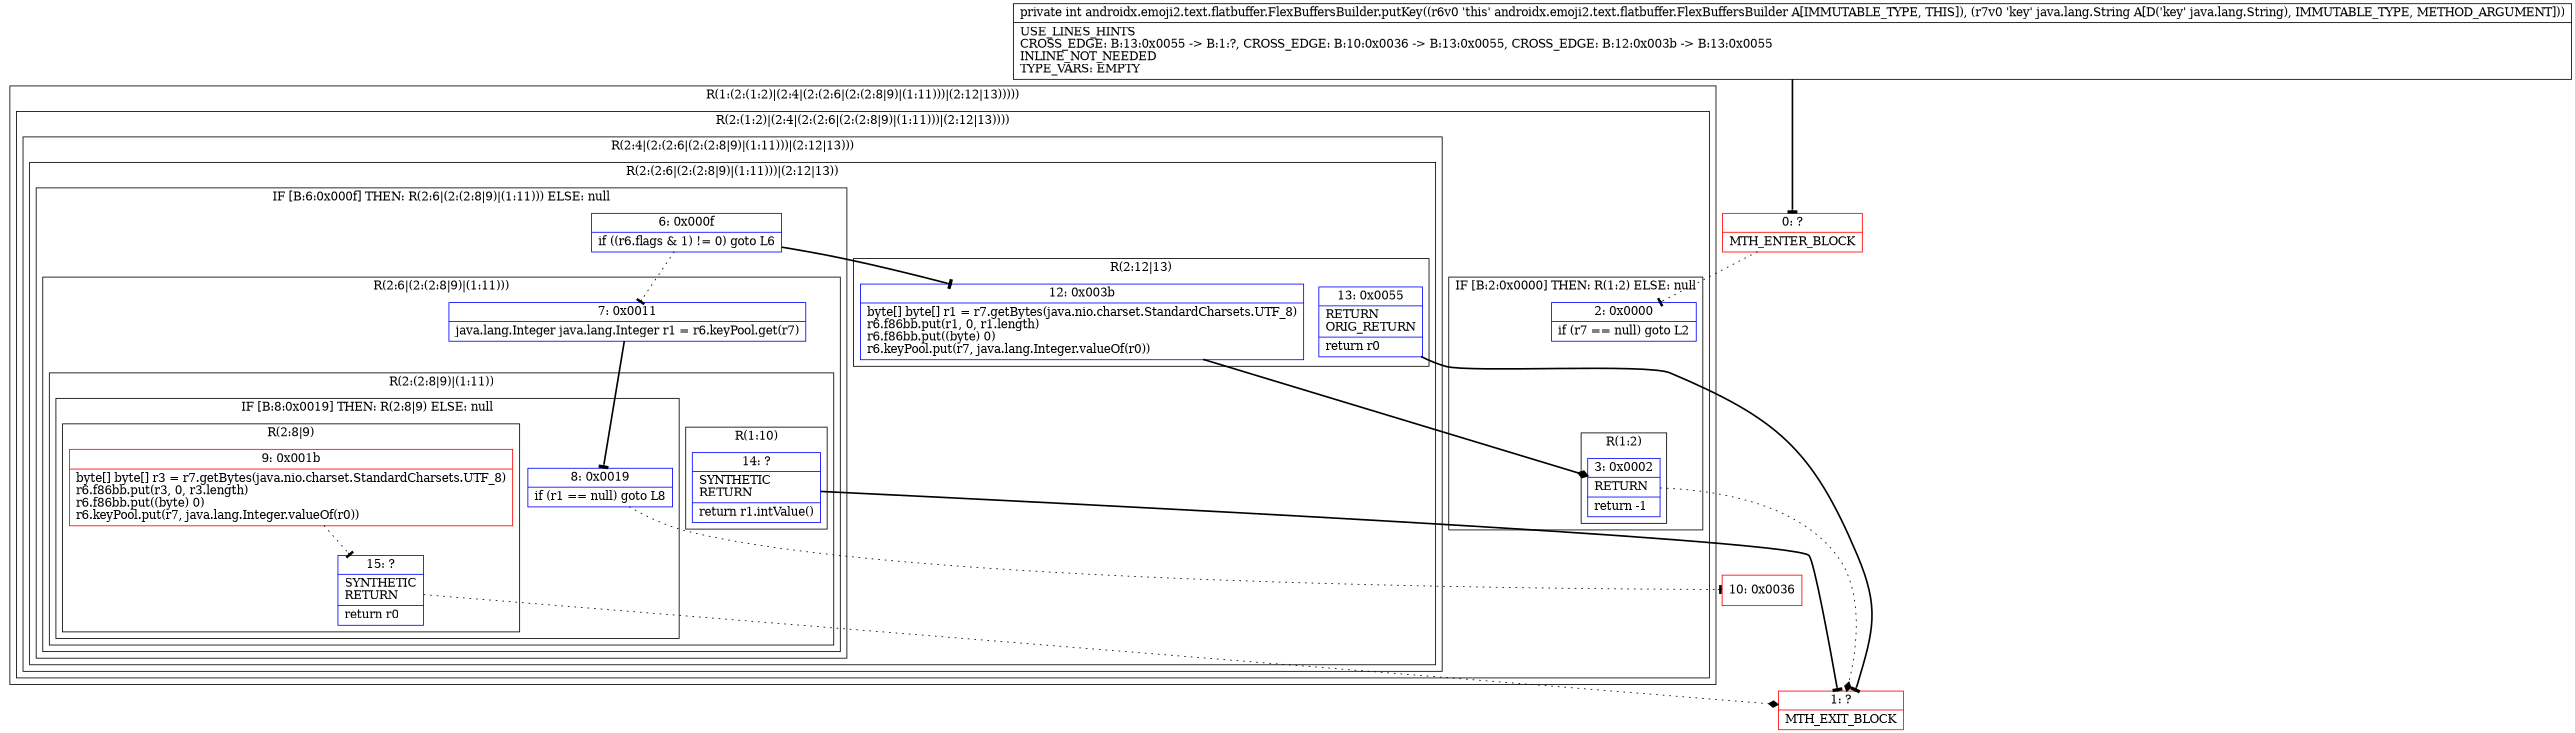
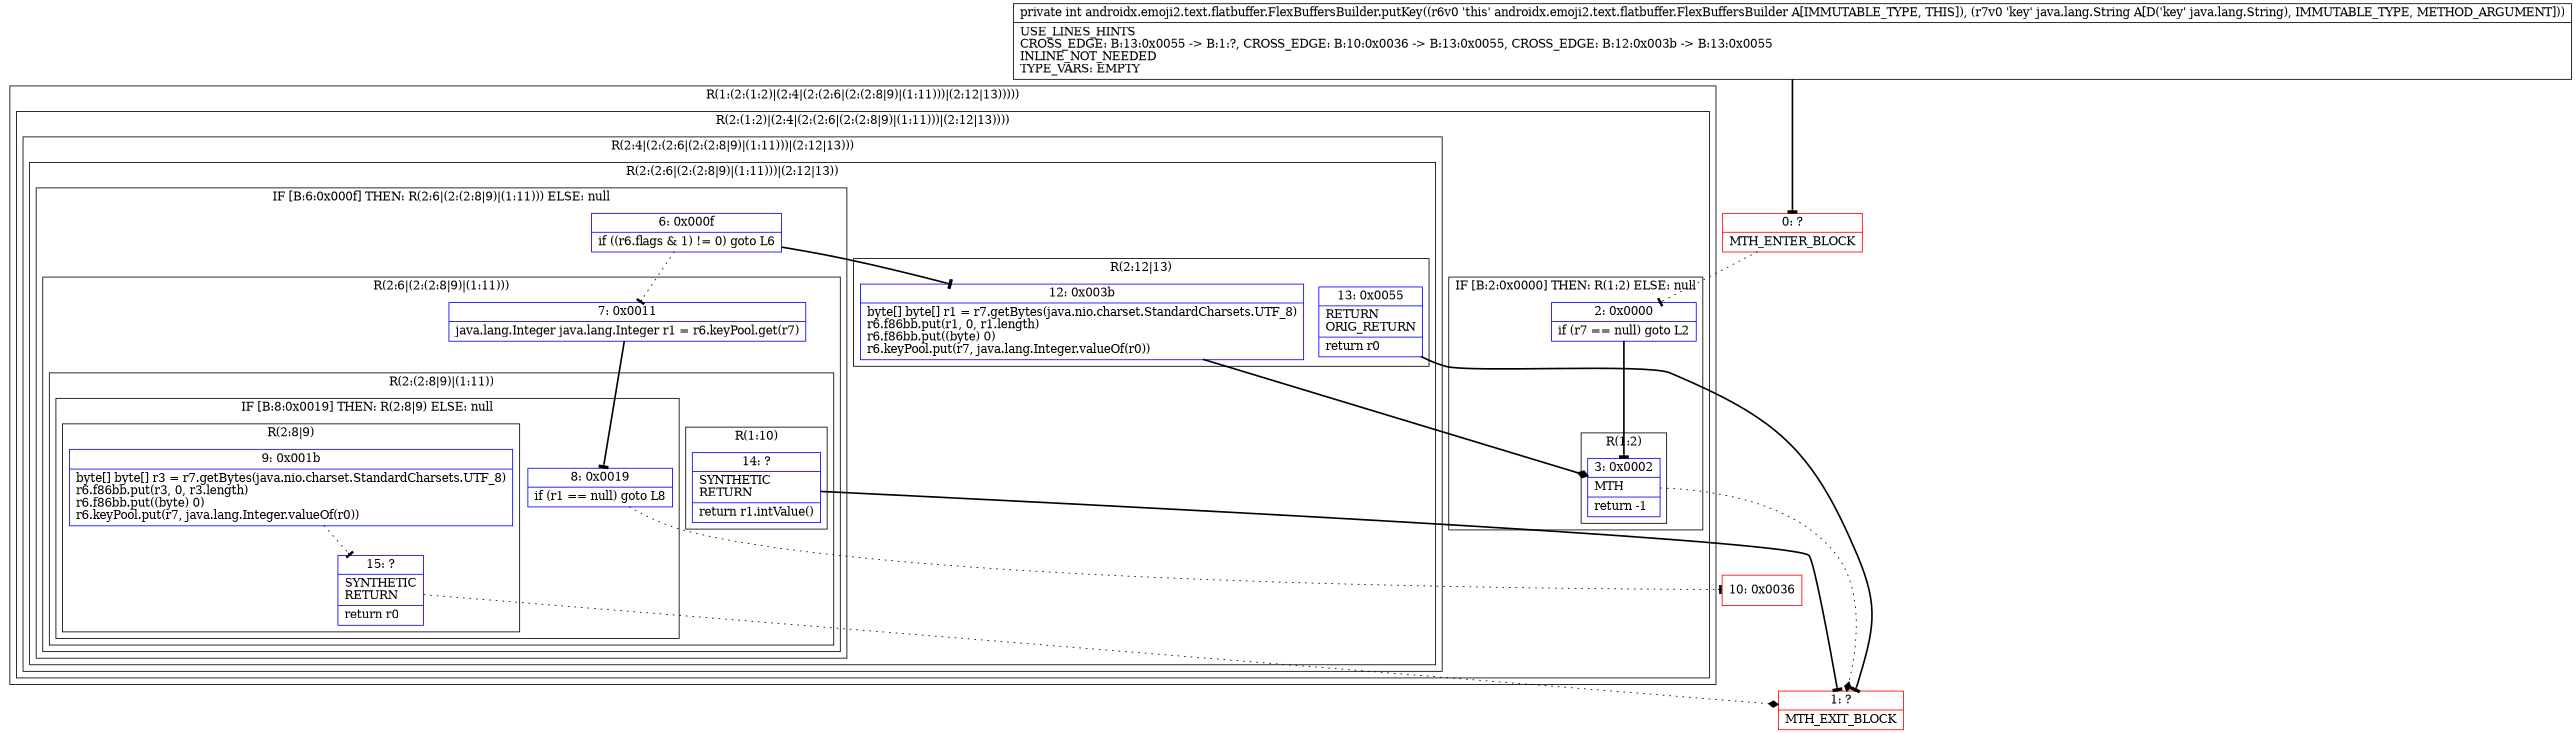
none -> (1624, 398)
(1621, 487) -> (1609, 487)
(291, 488) -> (291, 488)
